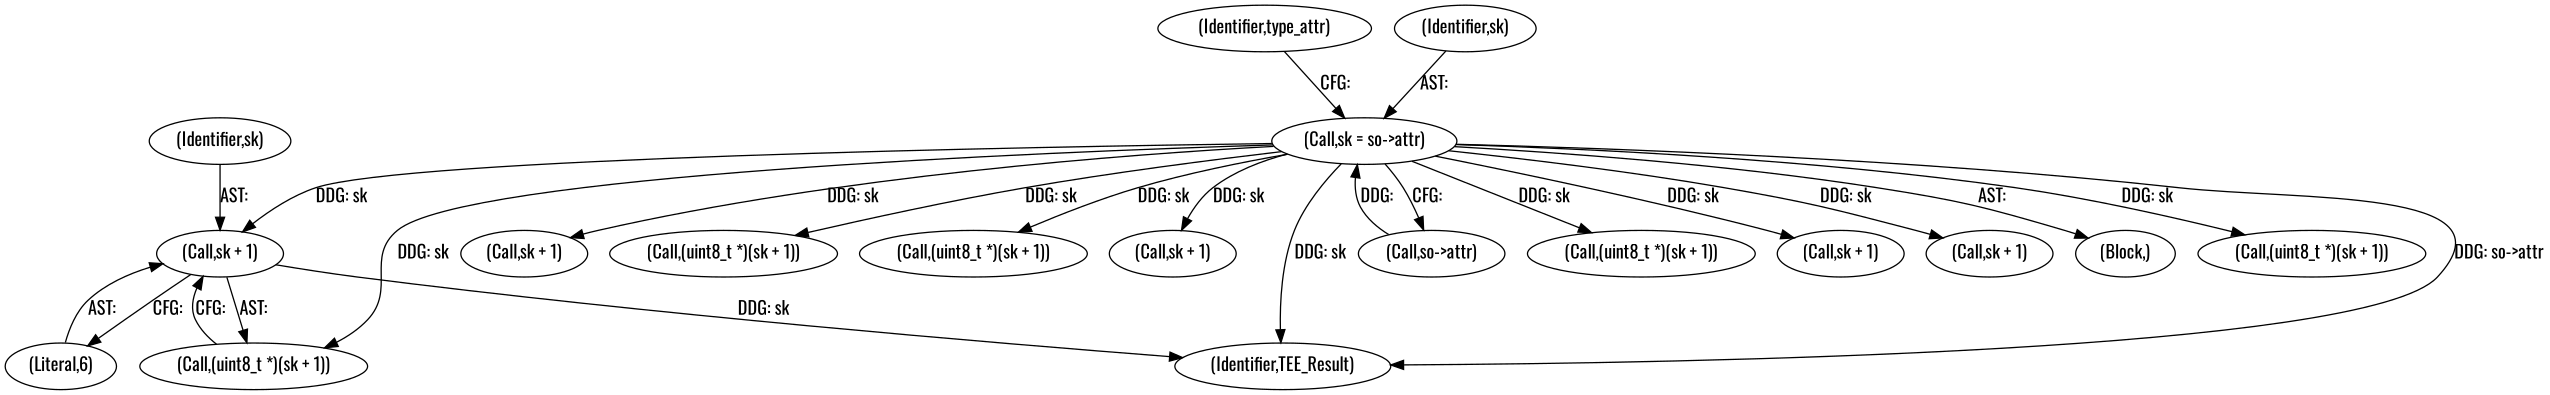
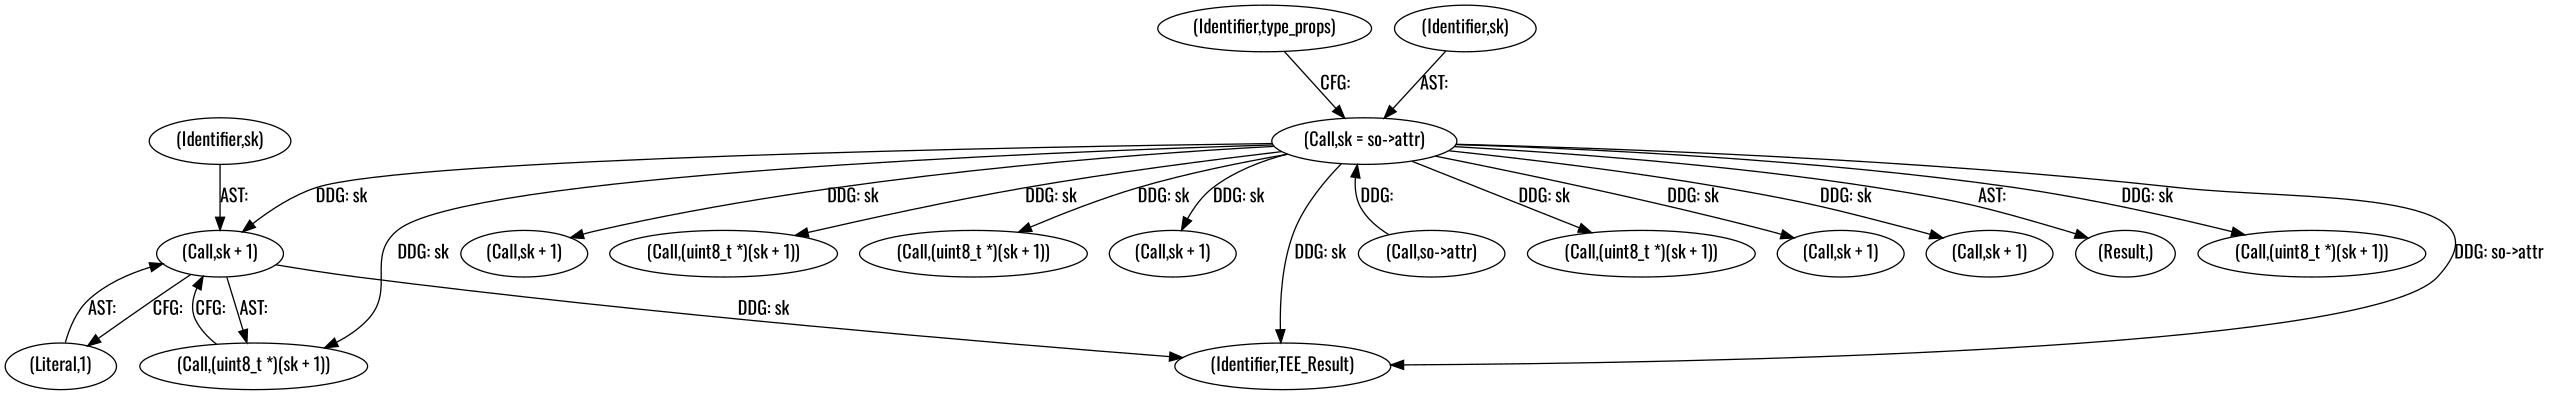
(1265, 28) -> (1265, 28)
(1404, 189) -> none
(2125, 254) -> (2125, 254)
(61, 366) -> (61, 366)
